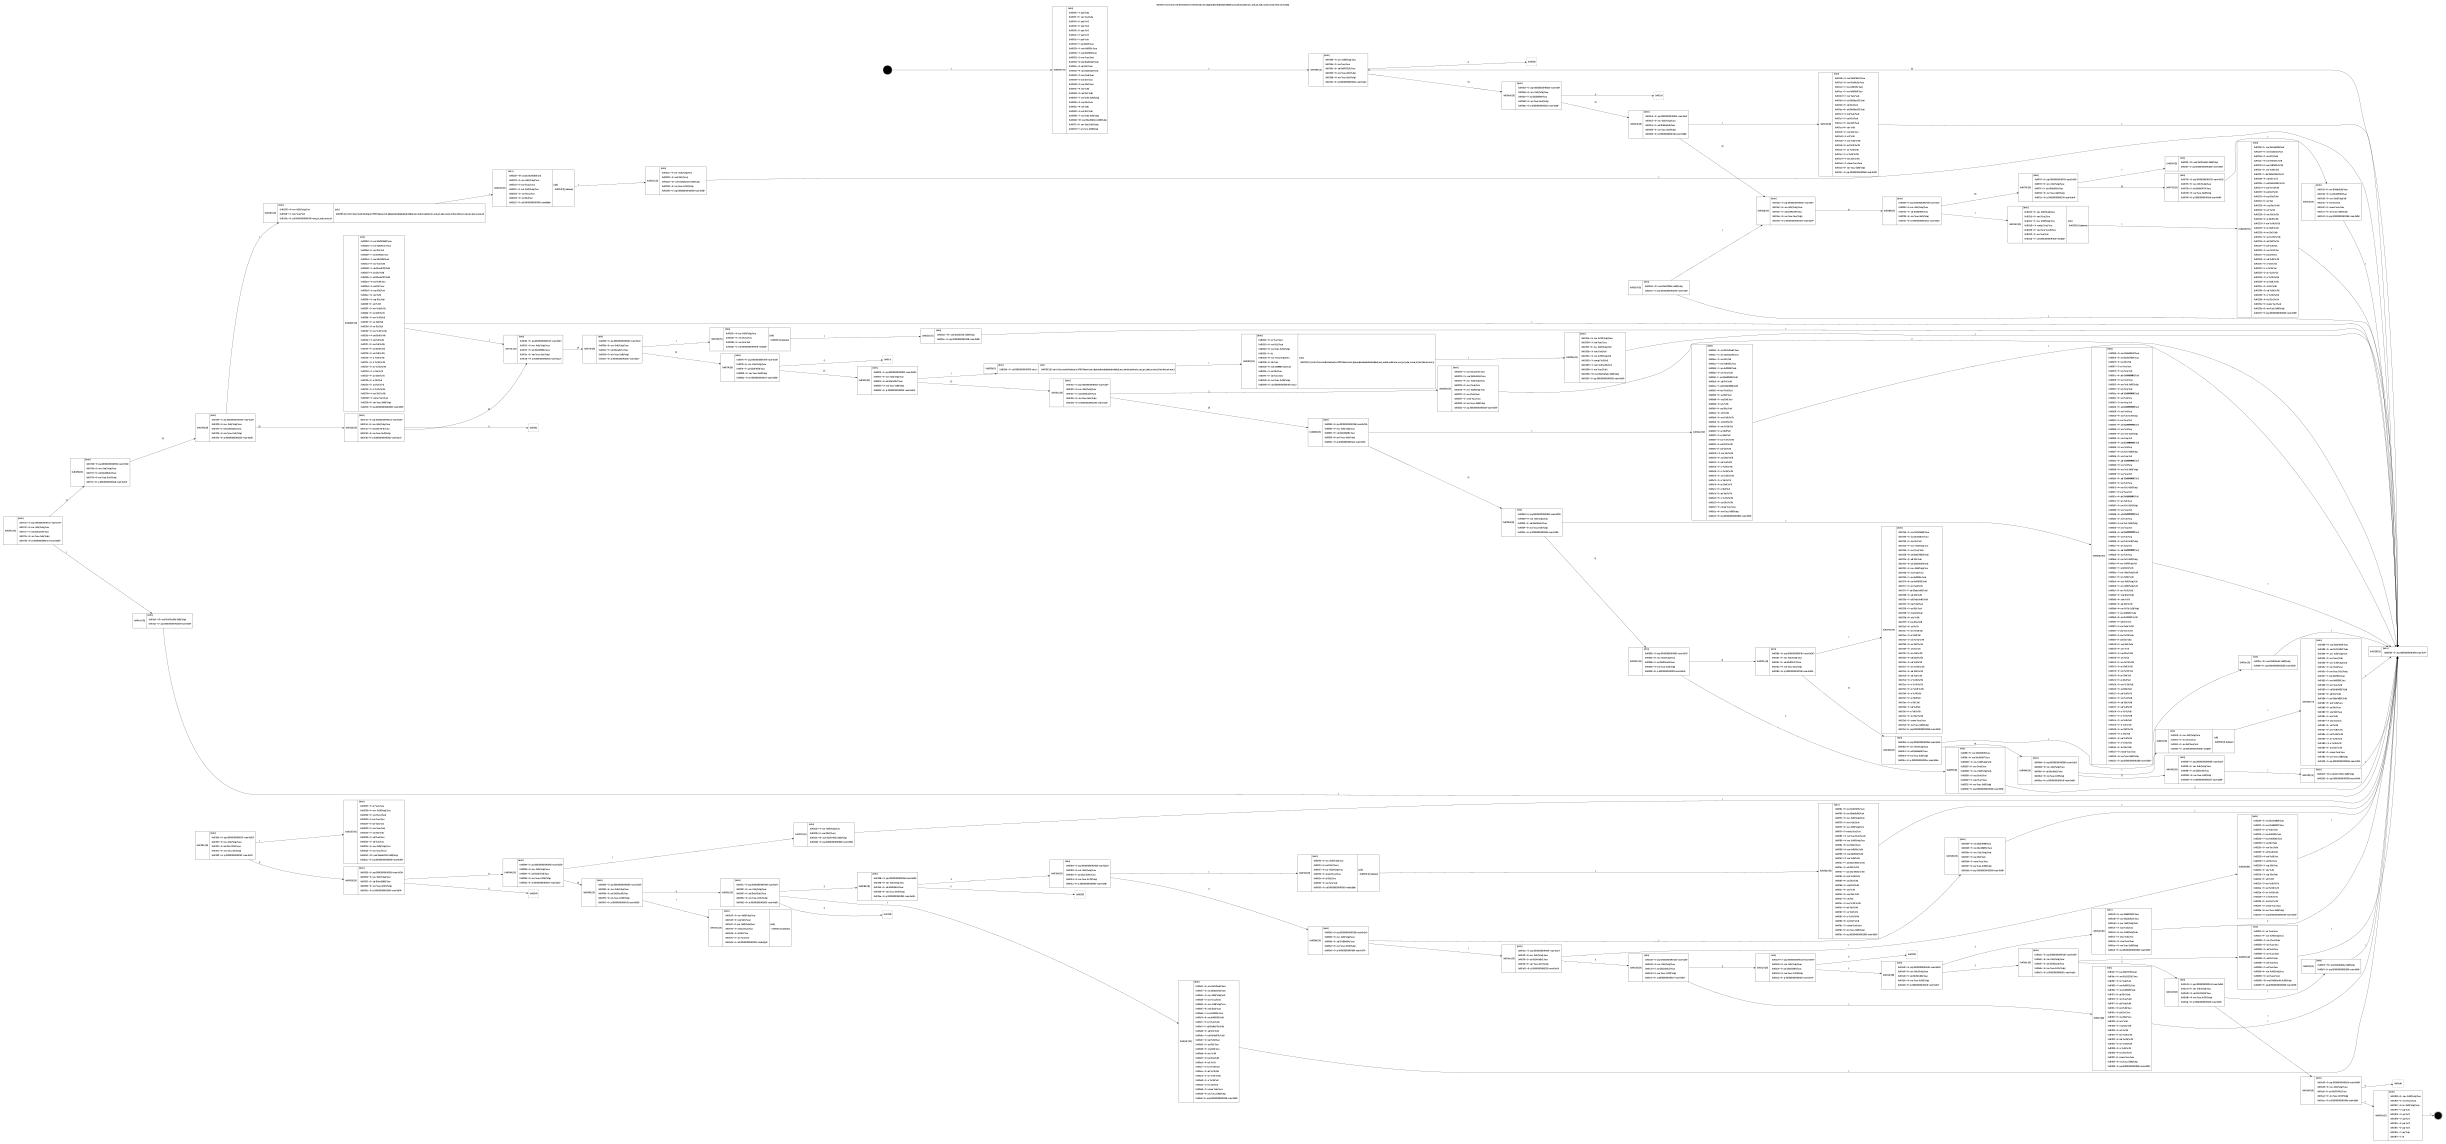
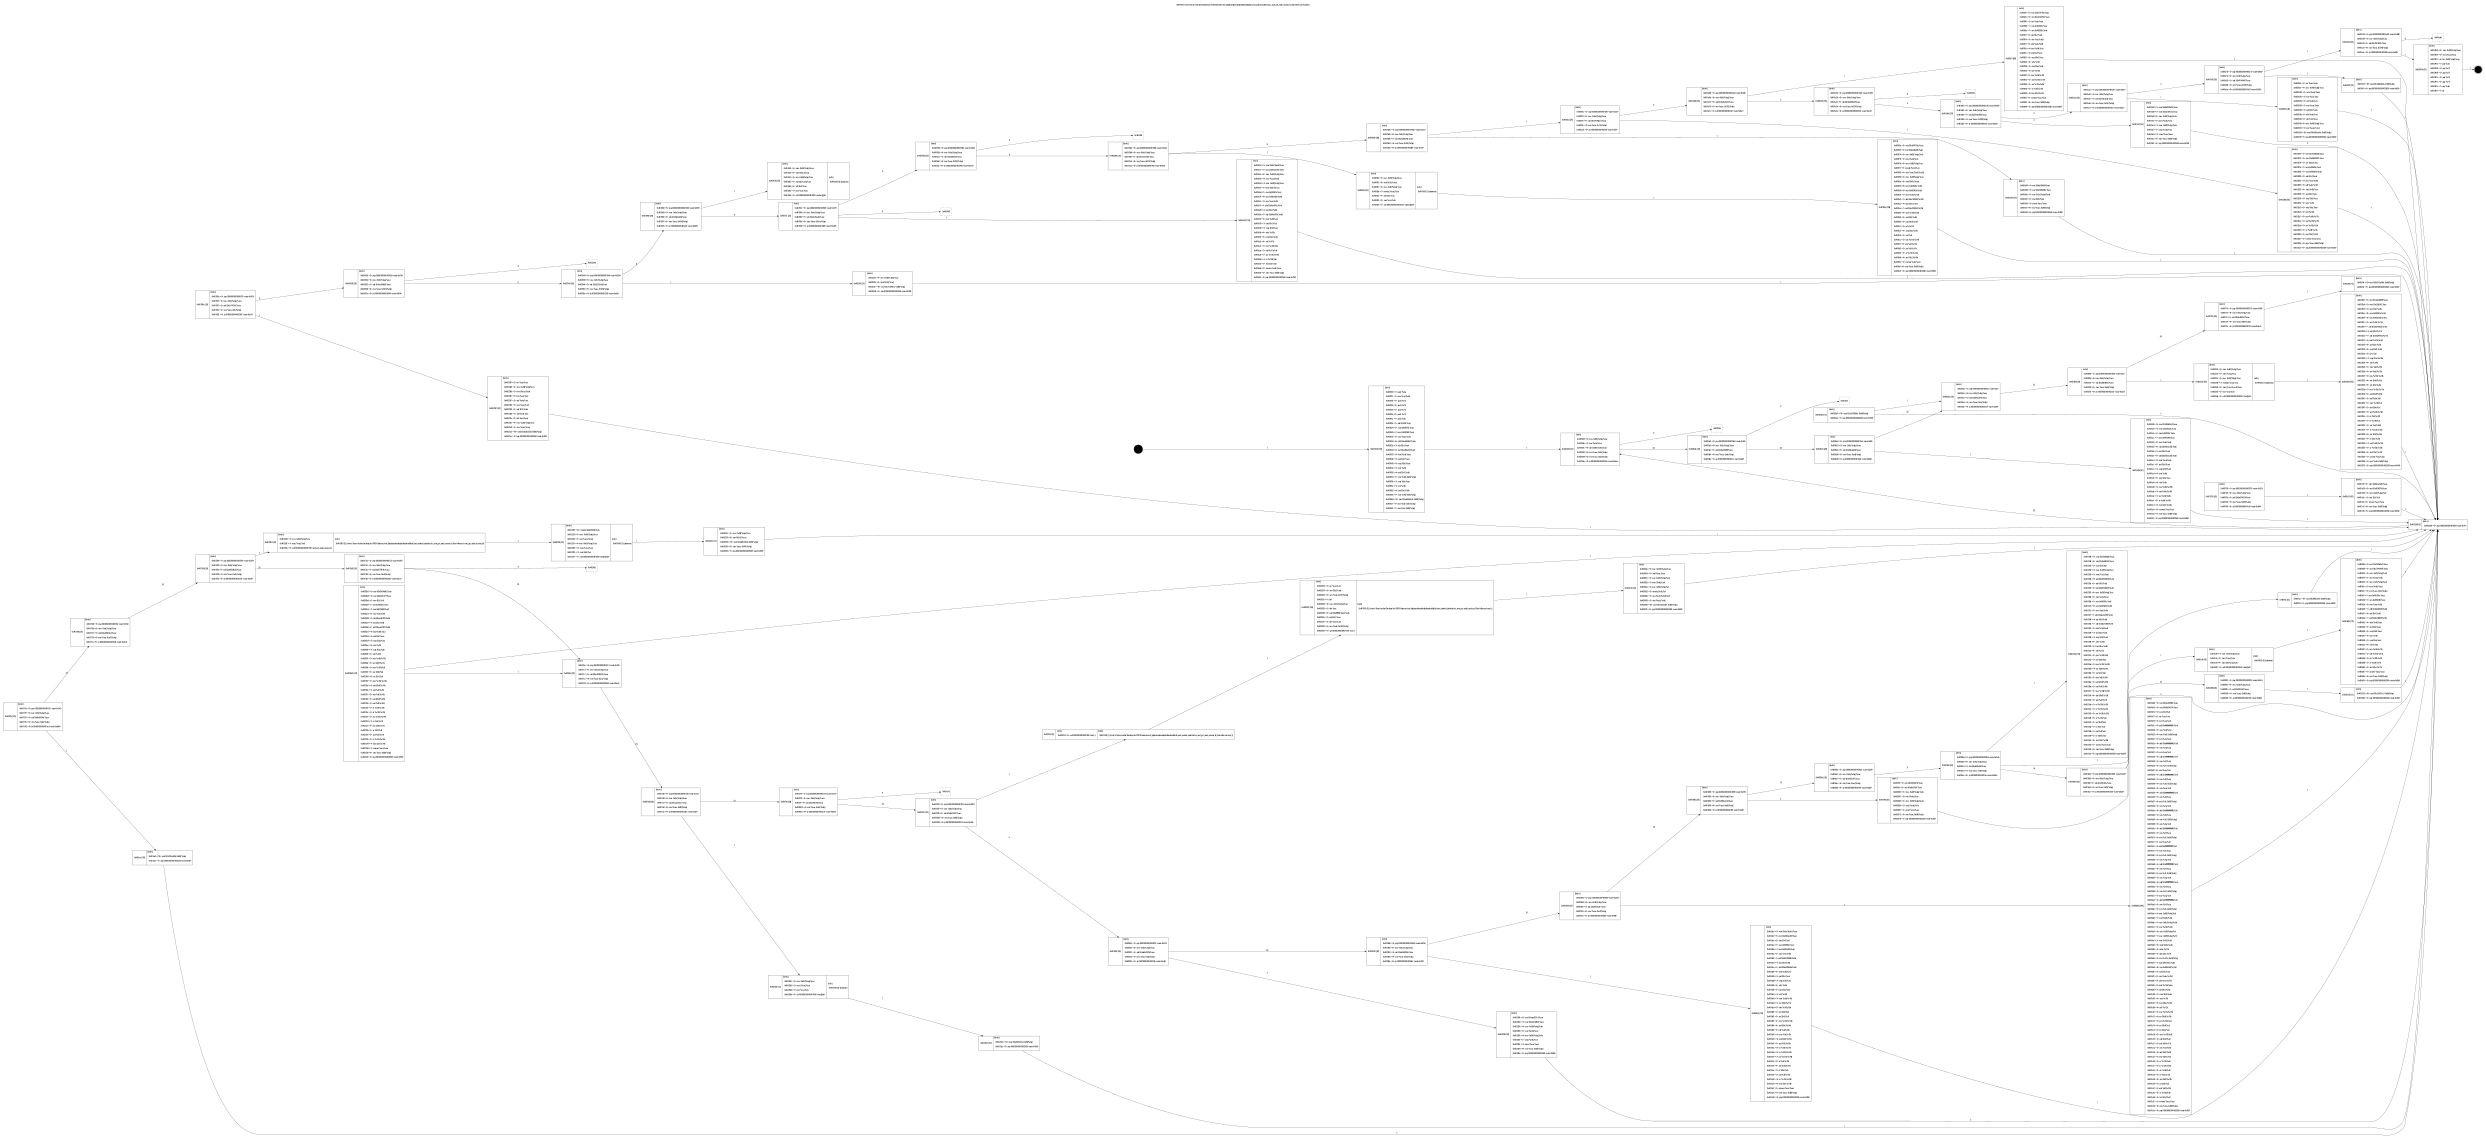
(2121, 188) -> none
none -> (1474, 525)
(1848, 646) -> (2026, 717)
